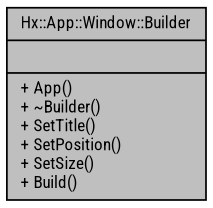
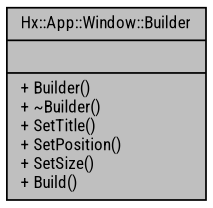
(47, 88) -> (56, 88)
